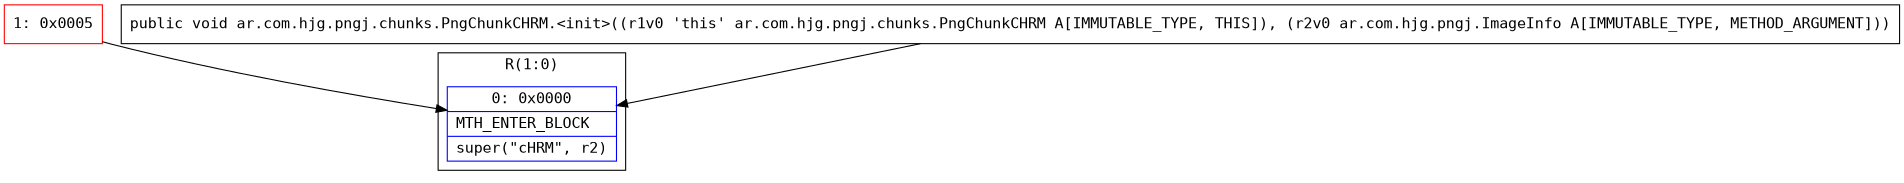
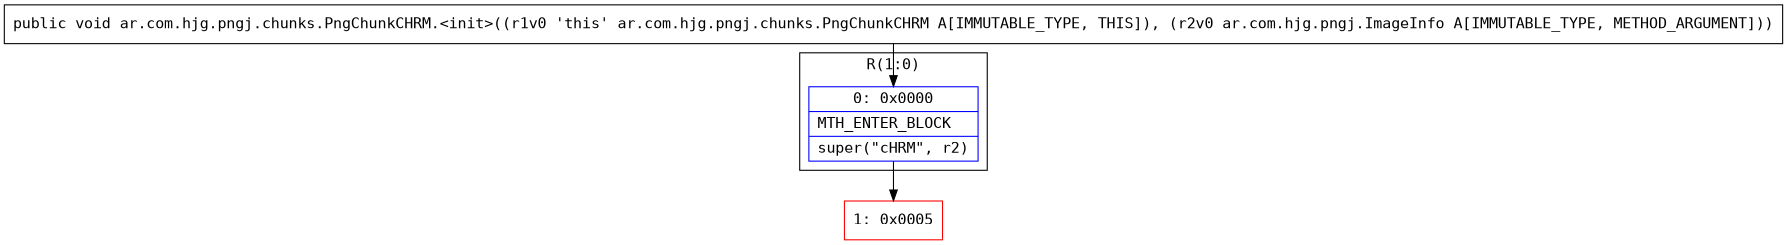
(269, 79) -> (893, 177)
